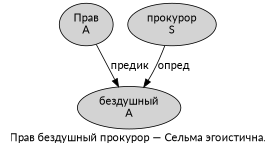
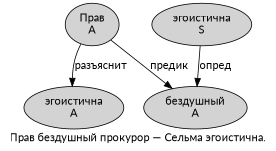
(172, 25) -> (202, 25)
none -> (74, 108)
